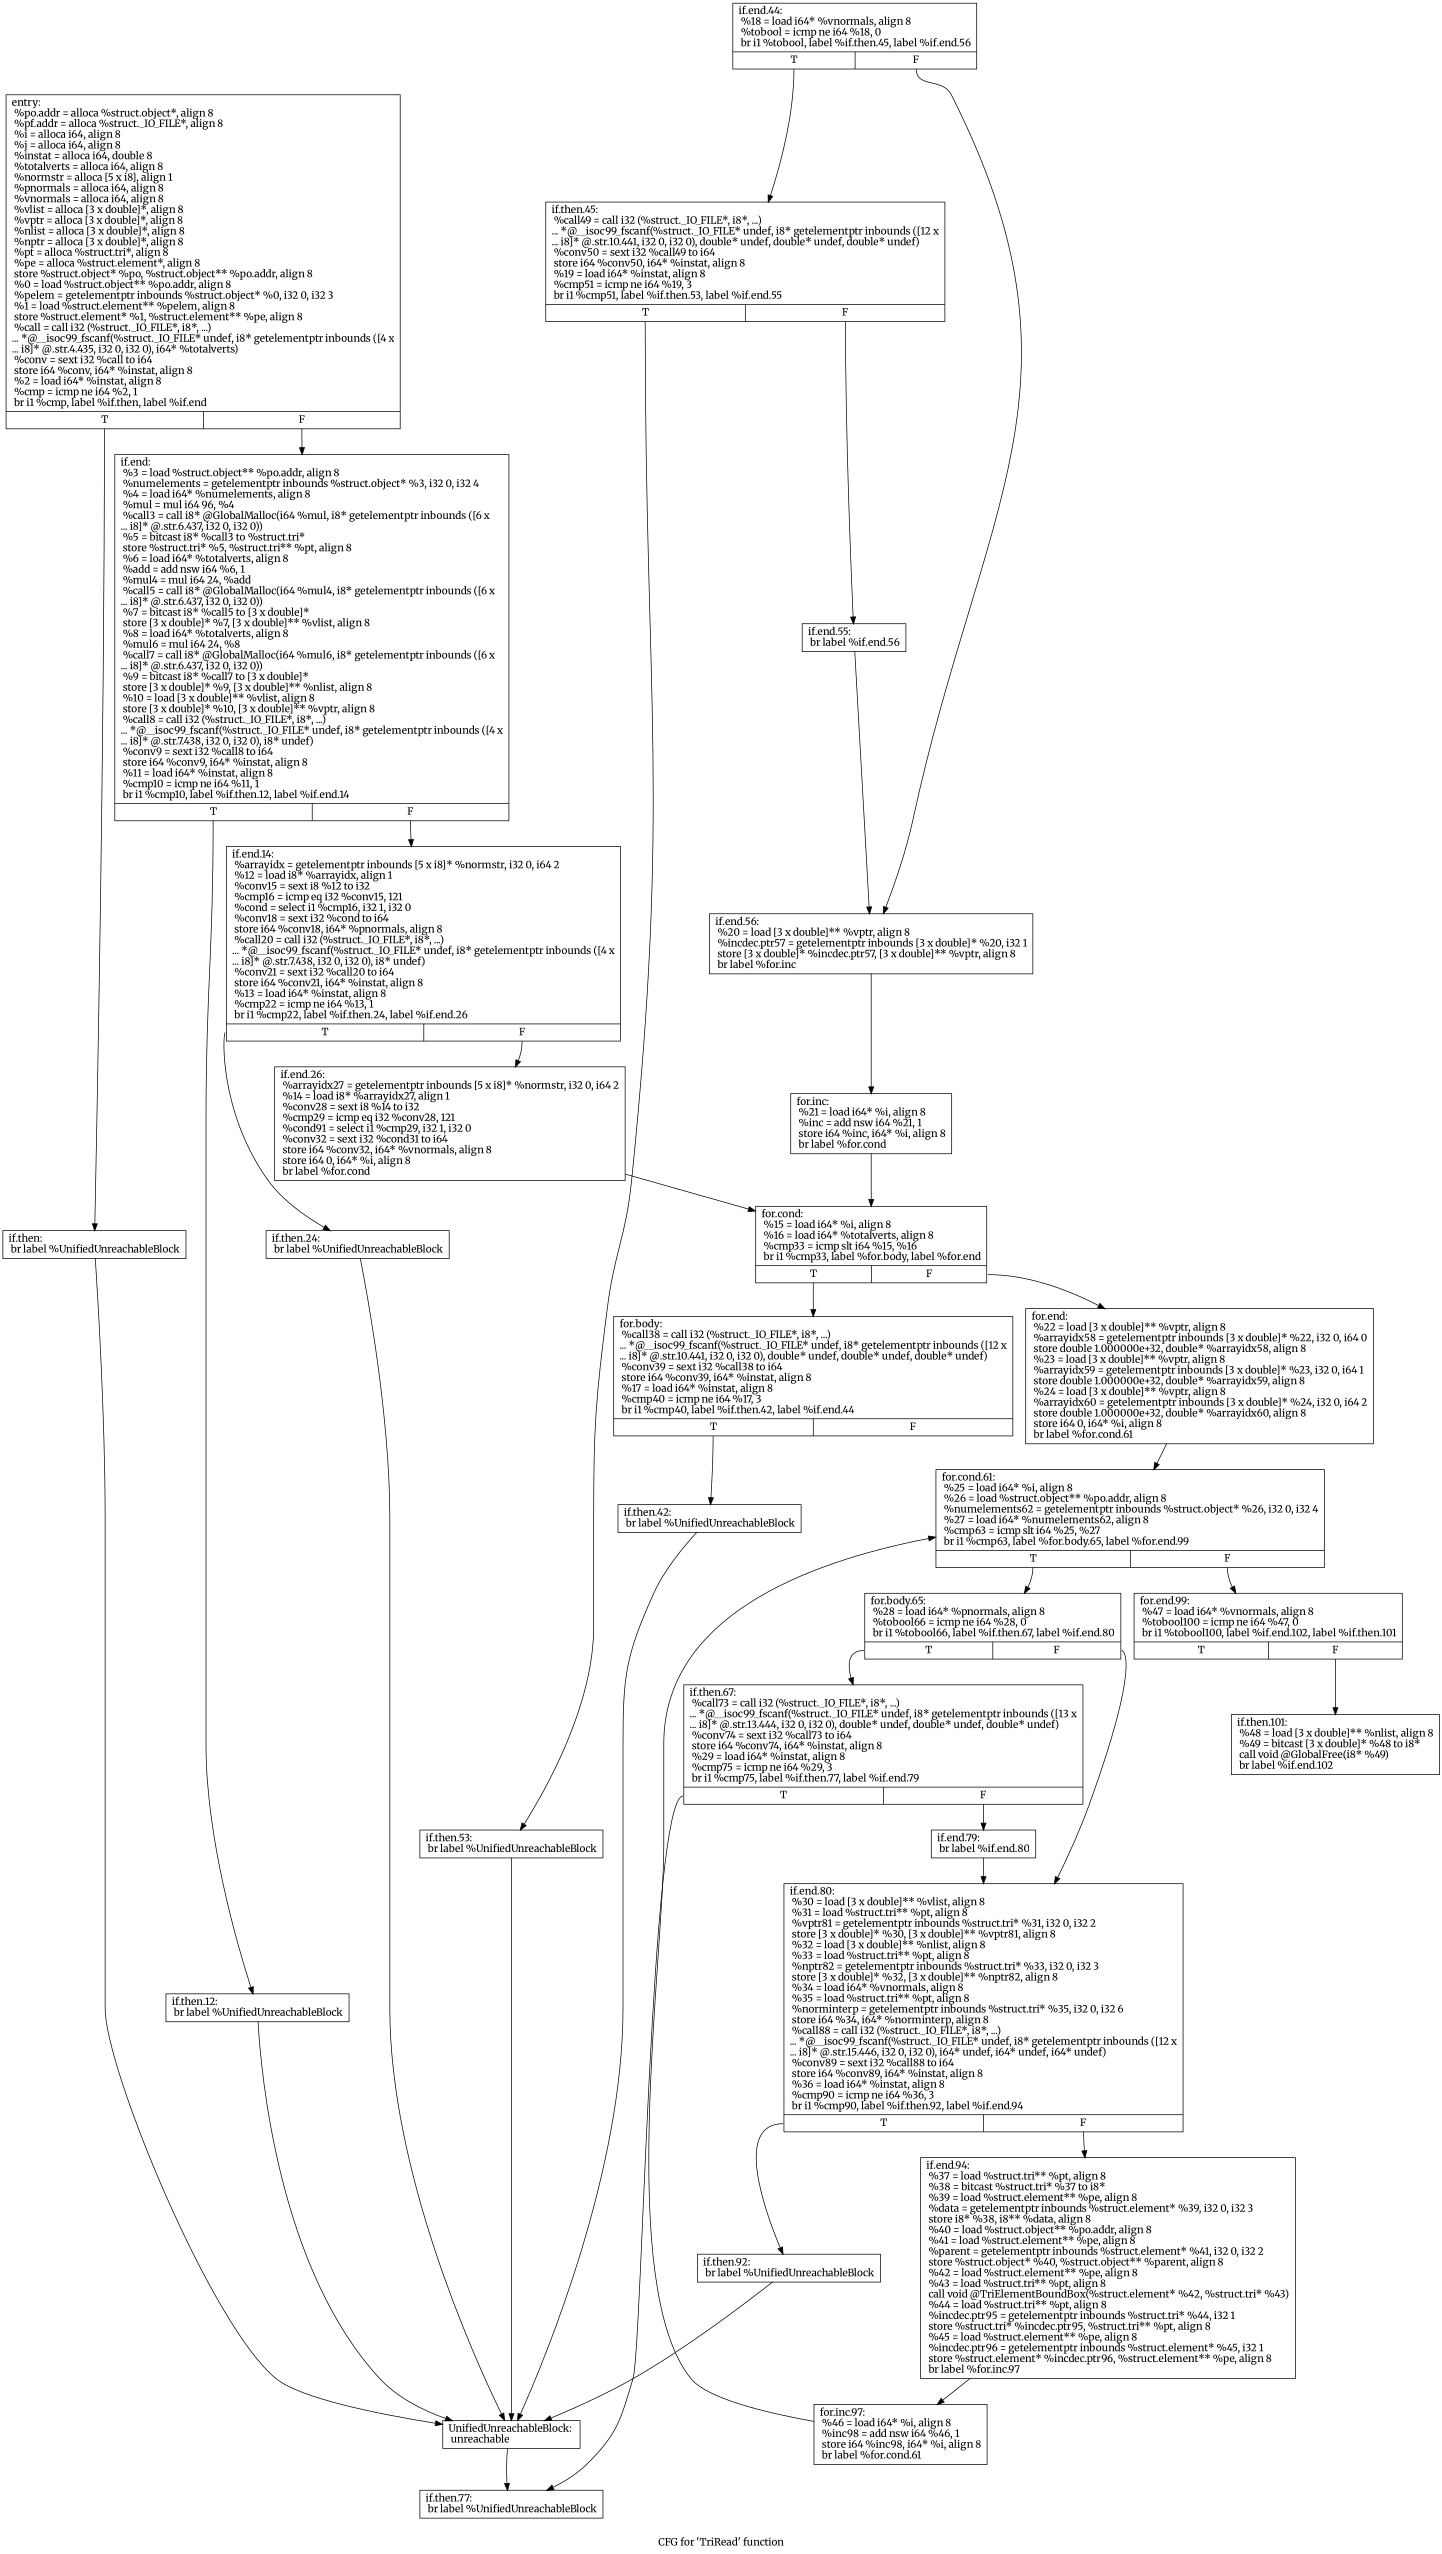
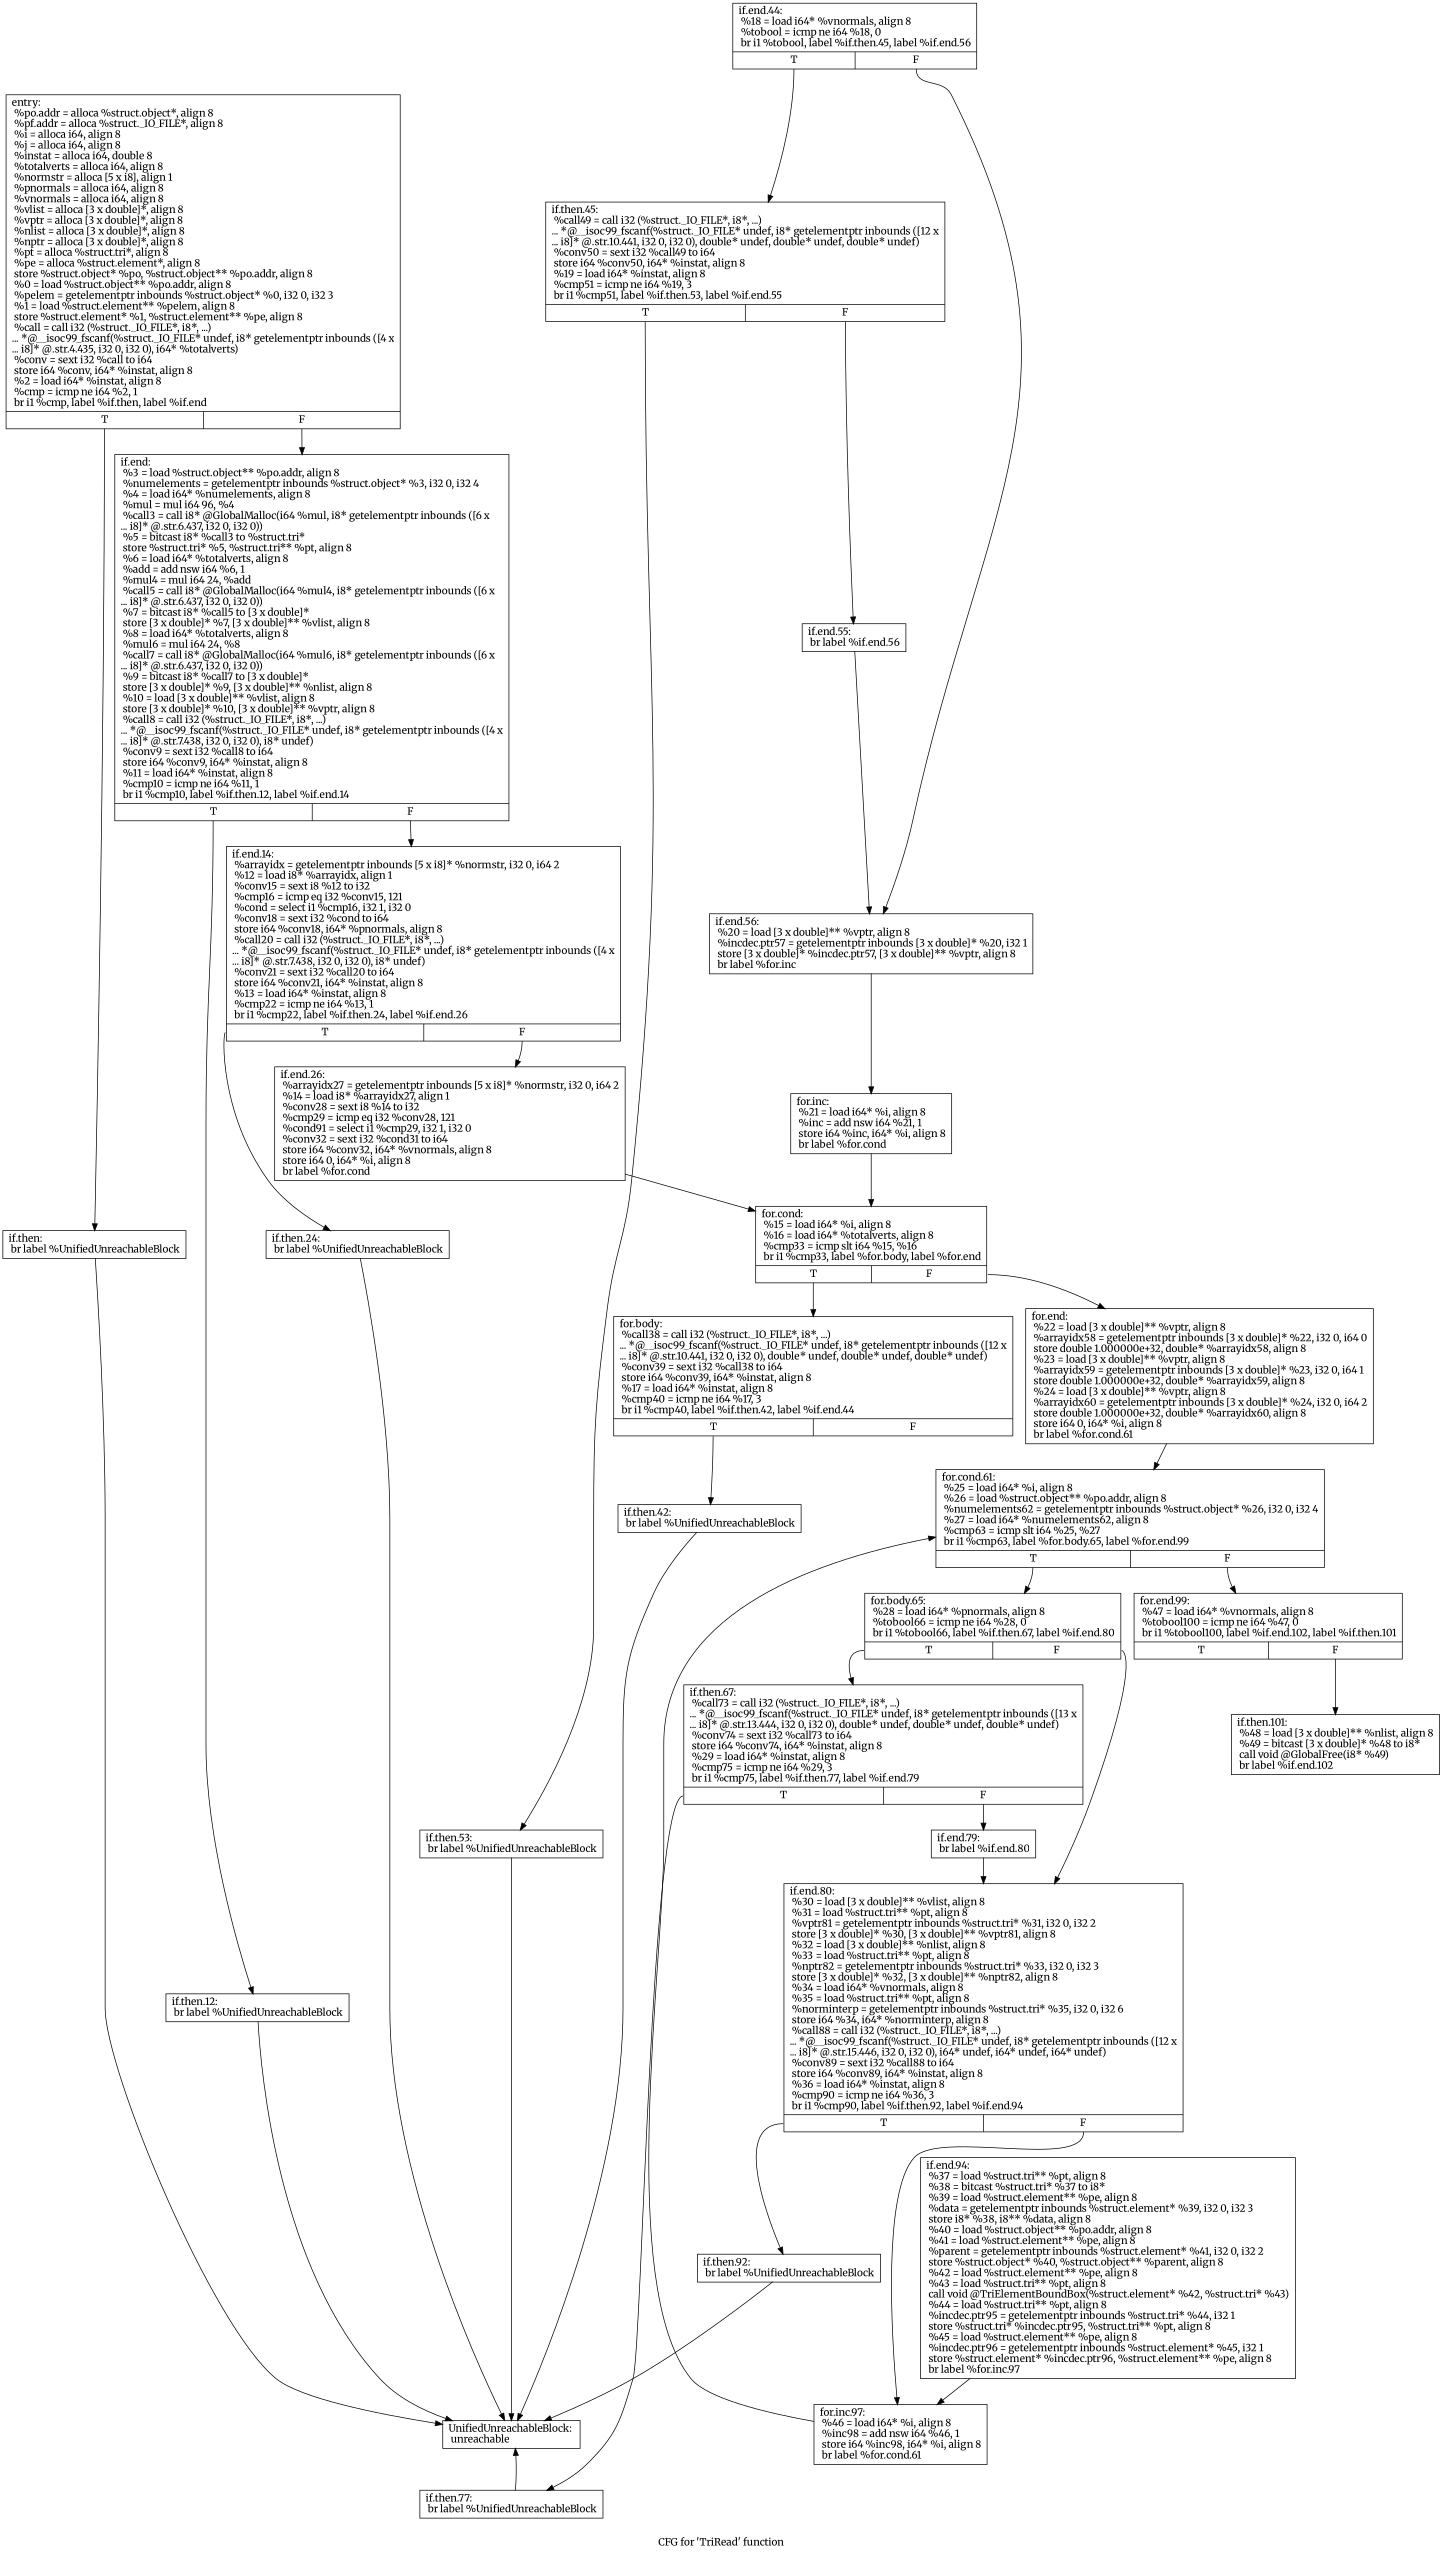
(1084, 2141) -> (901, 2187)
(507, 2466) -> (516, 2473)
